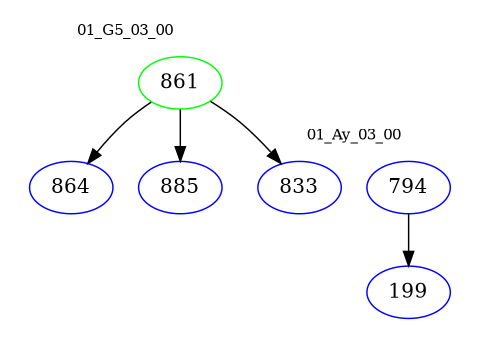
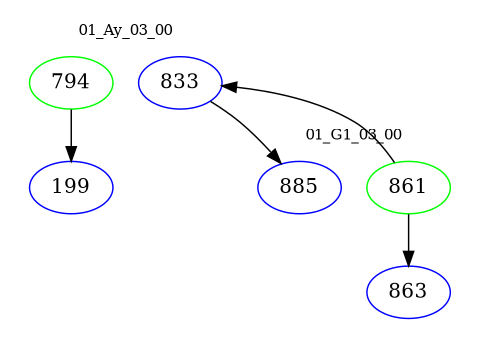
(126, 31) -> (354, 136)
(180, 128) -> (256, 136)
(71, 188) -> (409, 292)
(409, 188) -> (71, 83)
